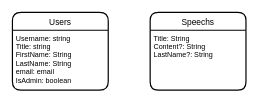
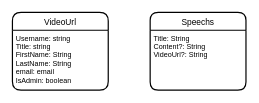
(60, 22) -> (60, 22)
(175, 38) -> (175, 38)
